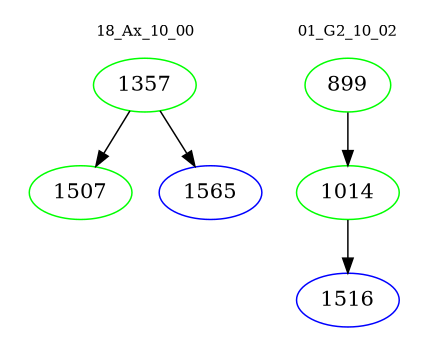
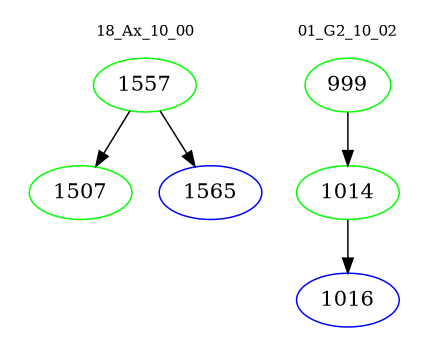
(145, 85) -> (145, 85)
(348, 85) -> (348, 85)
(348, 300) -> (348, 300)
